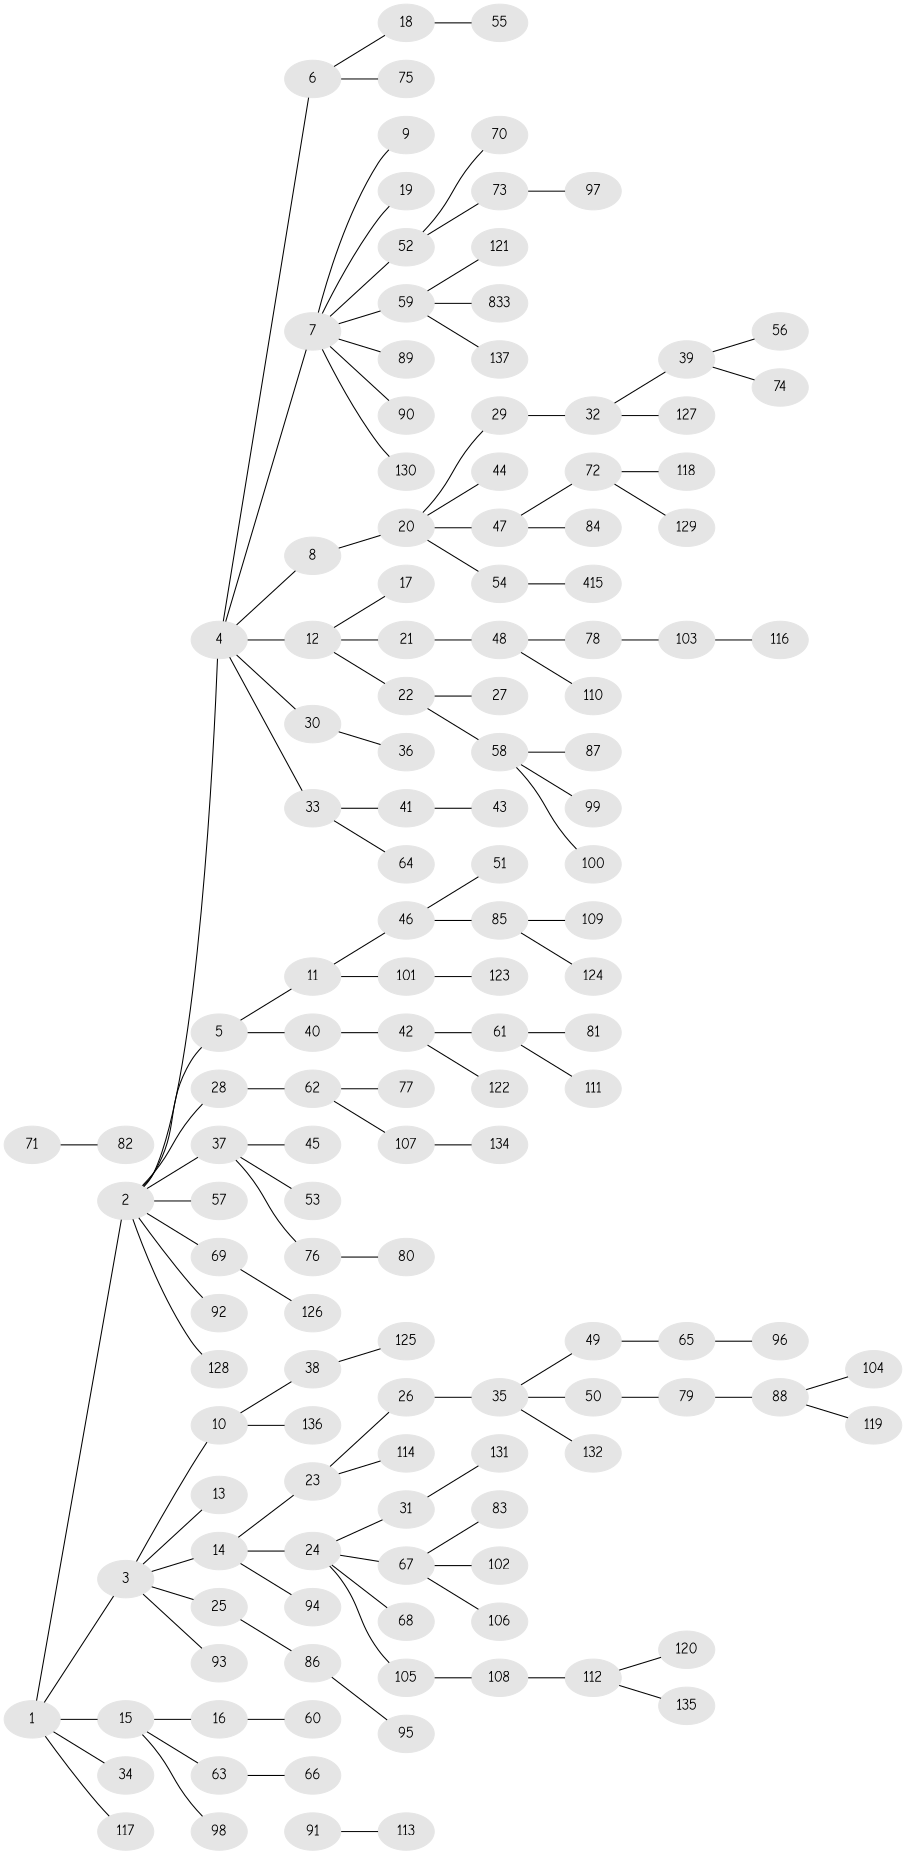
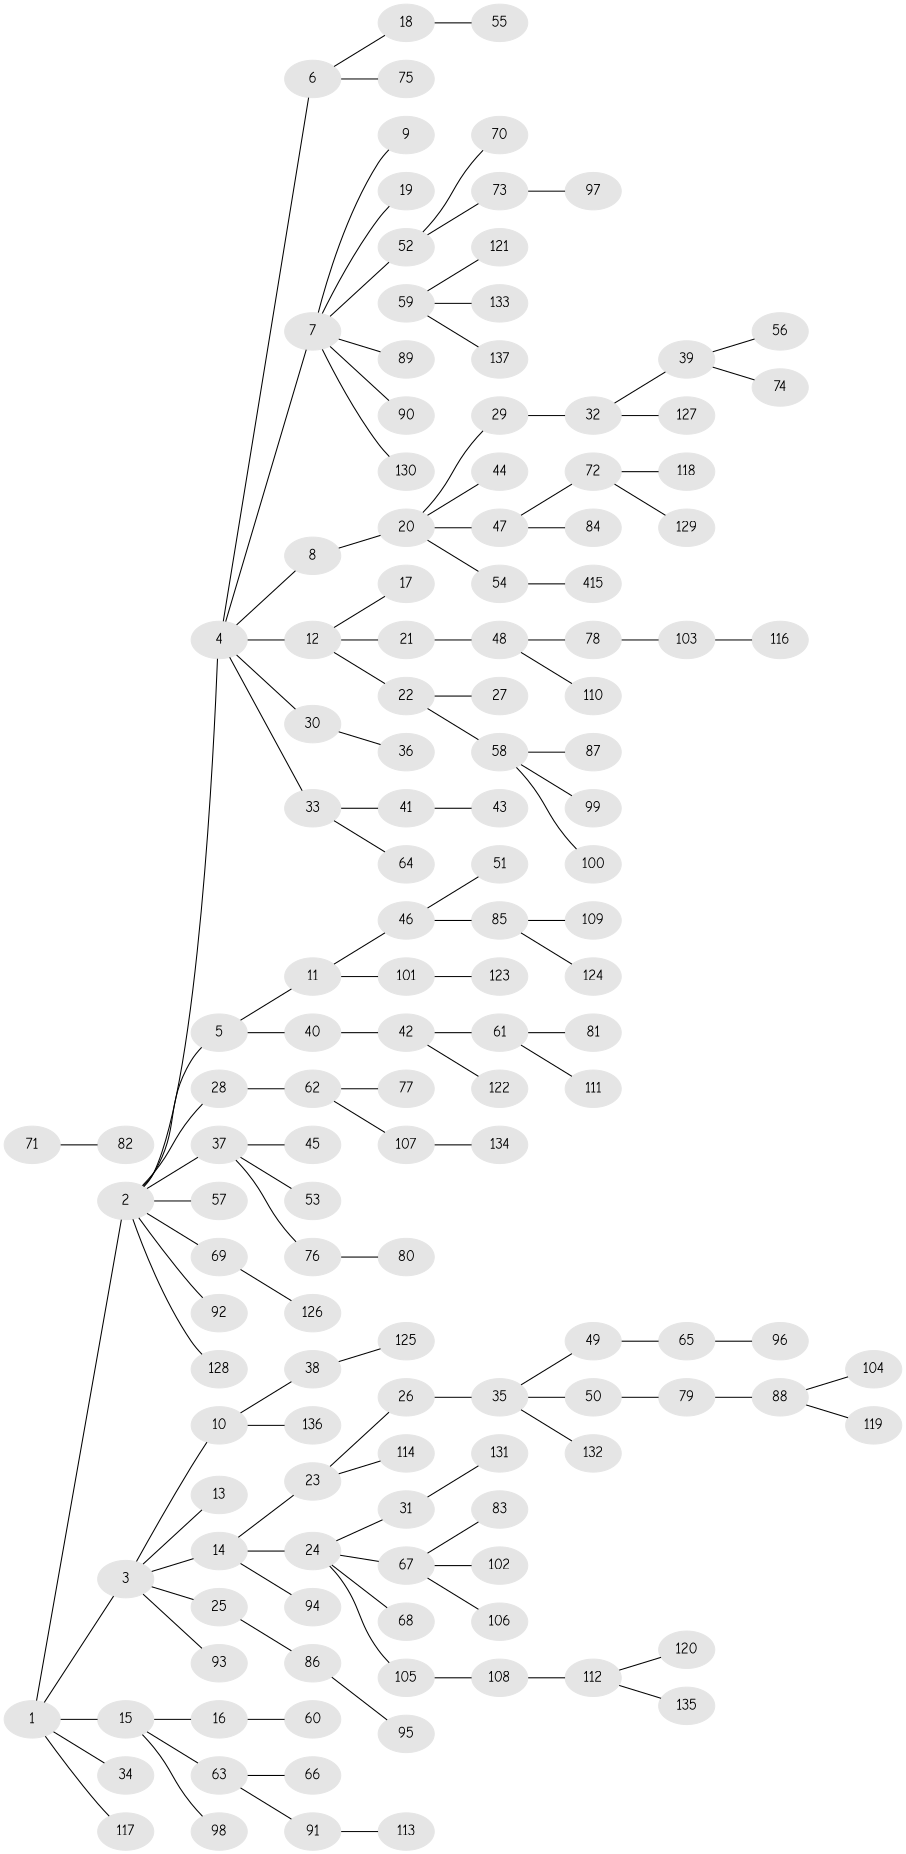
(500, 303) -> (500, 303)
(360, 317) -> none
none -> (266, 1804)
